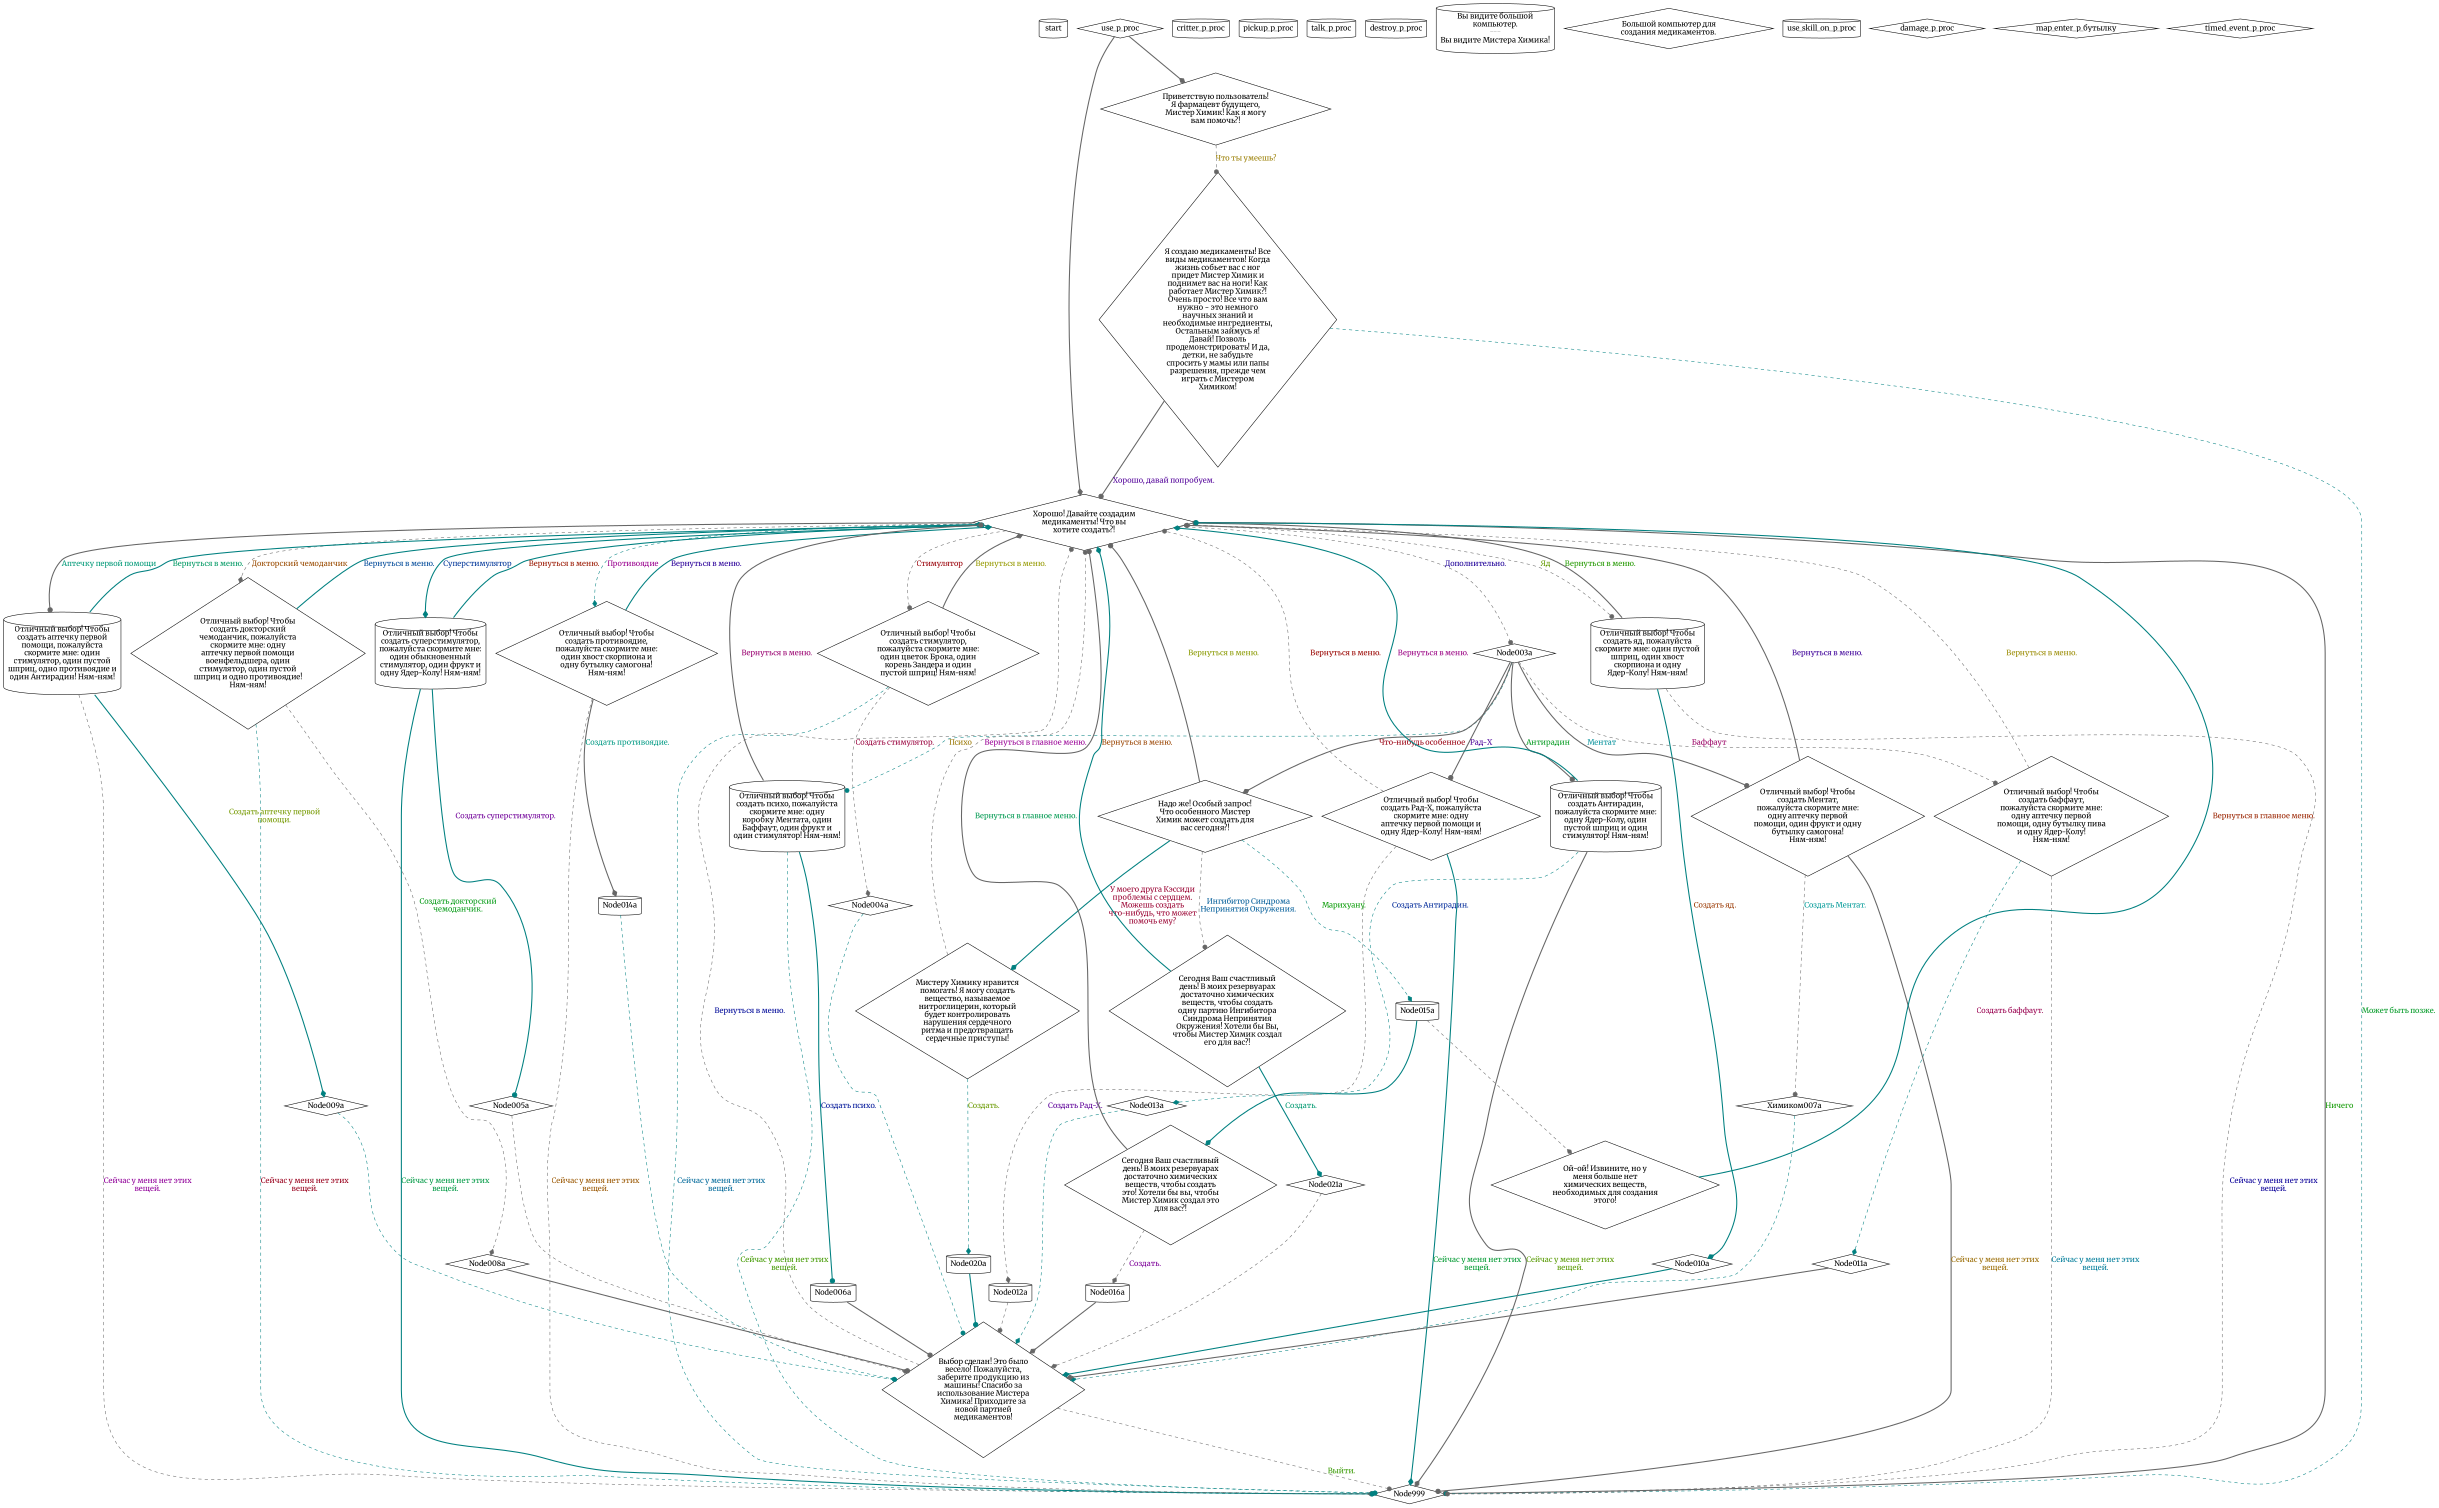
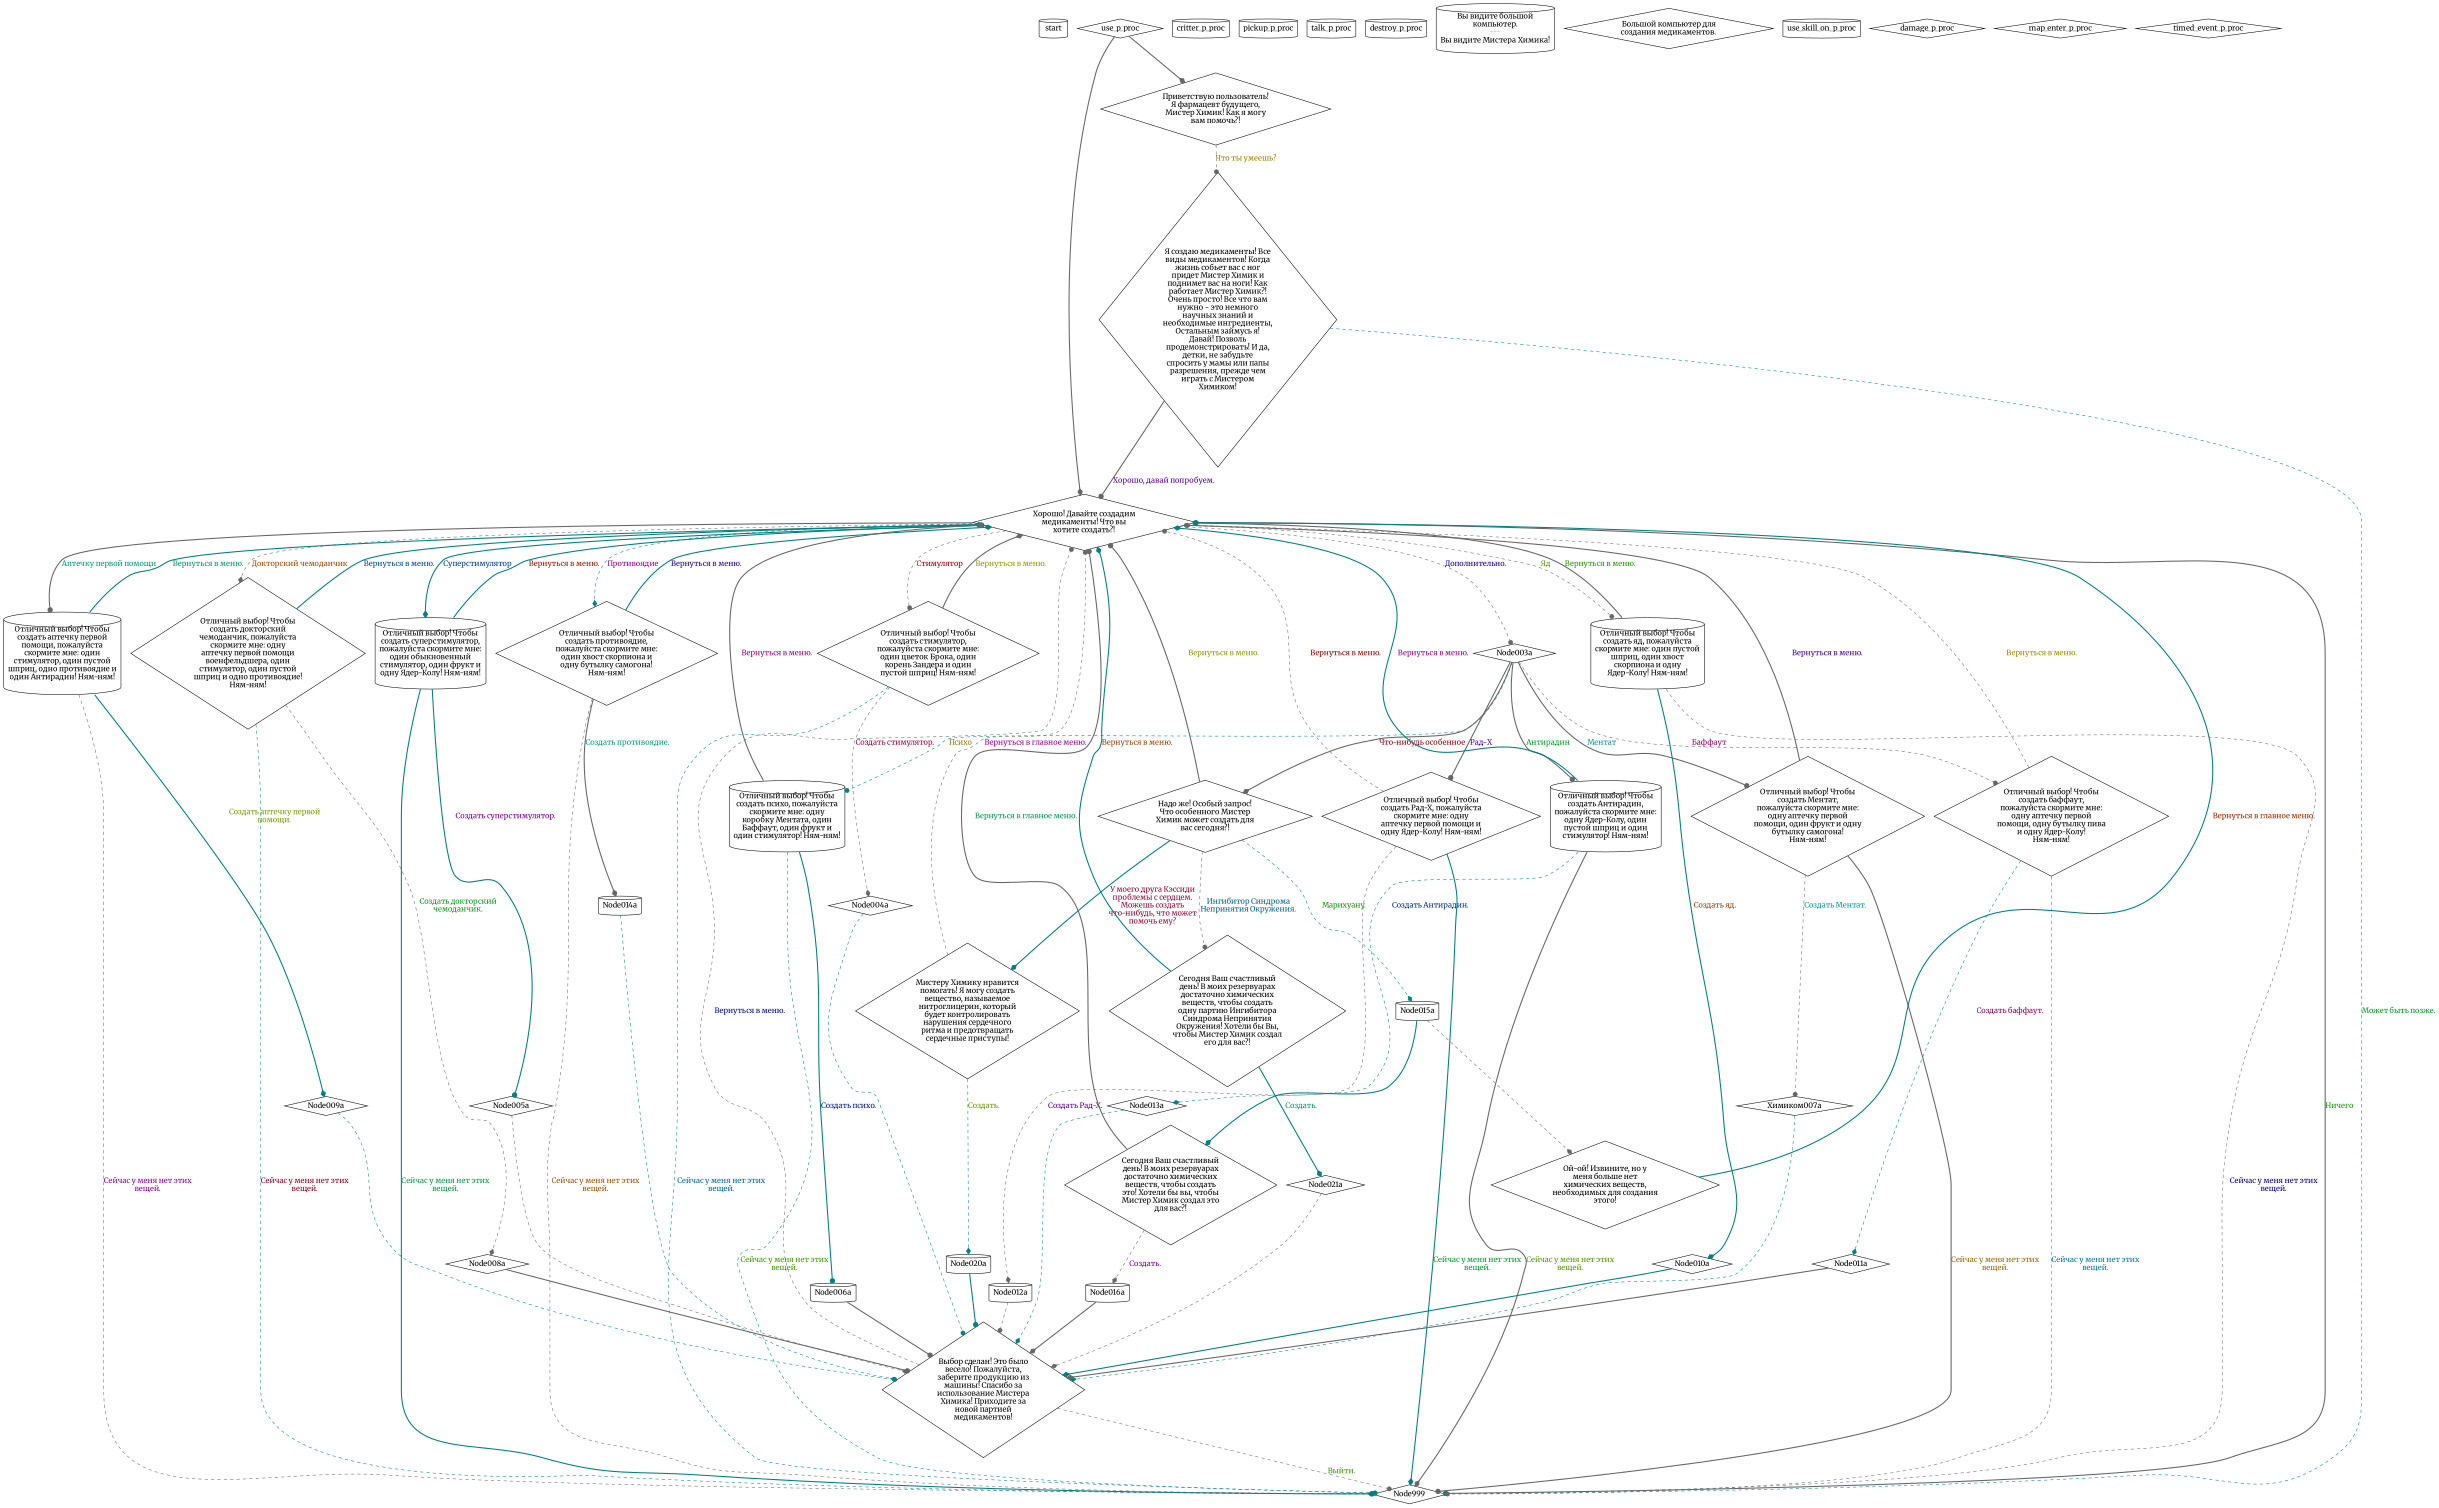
(2076, 28) -> (2060, 28)
